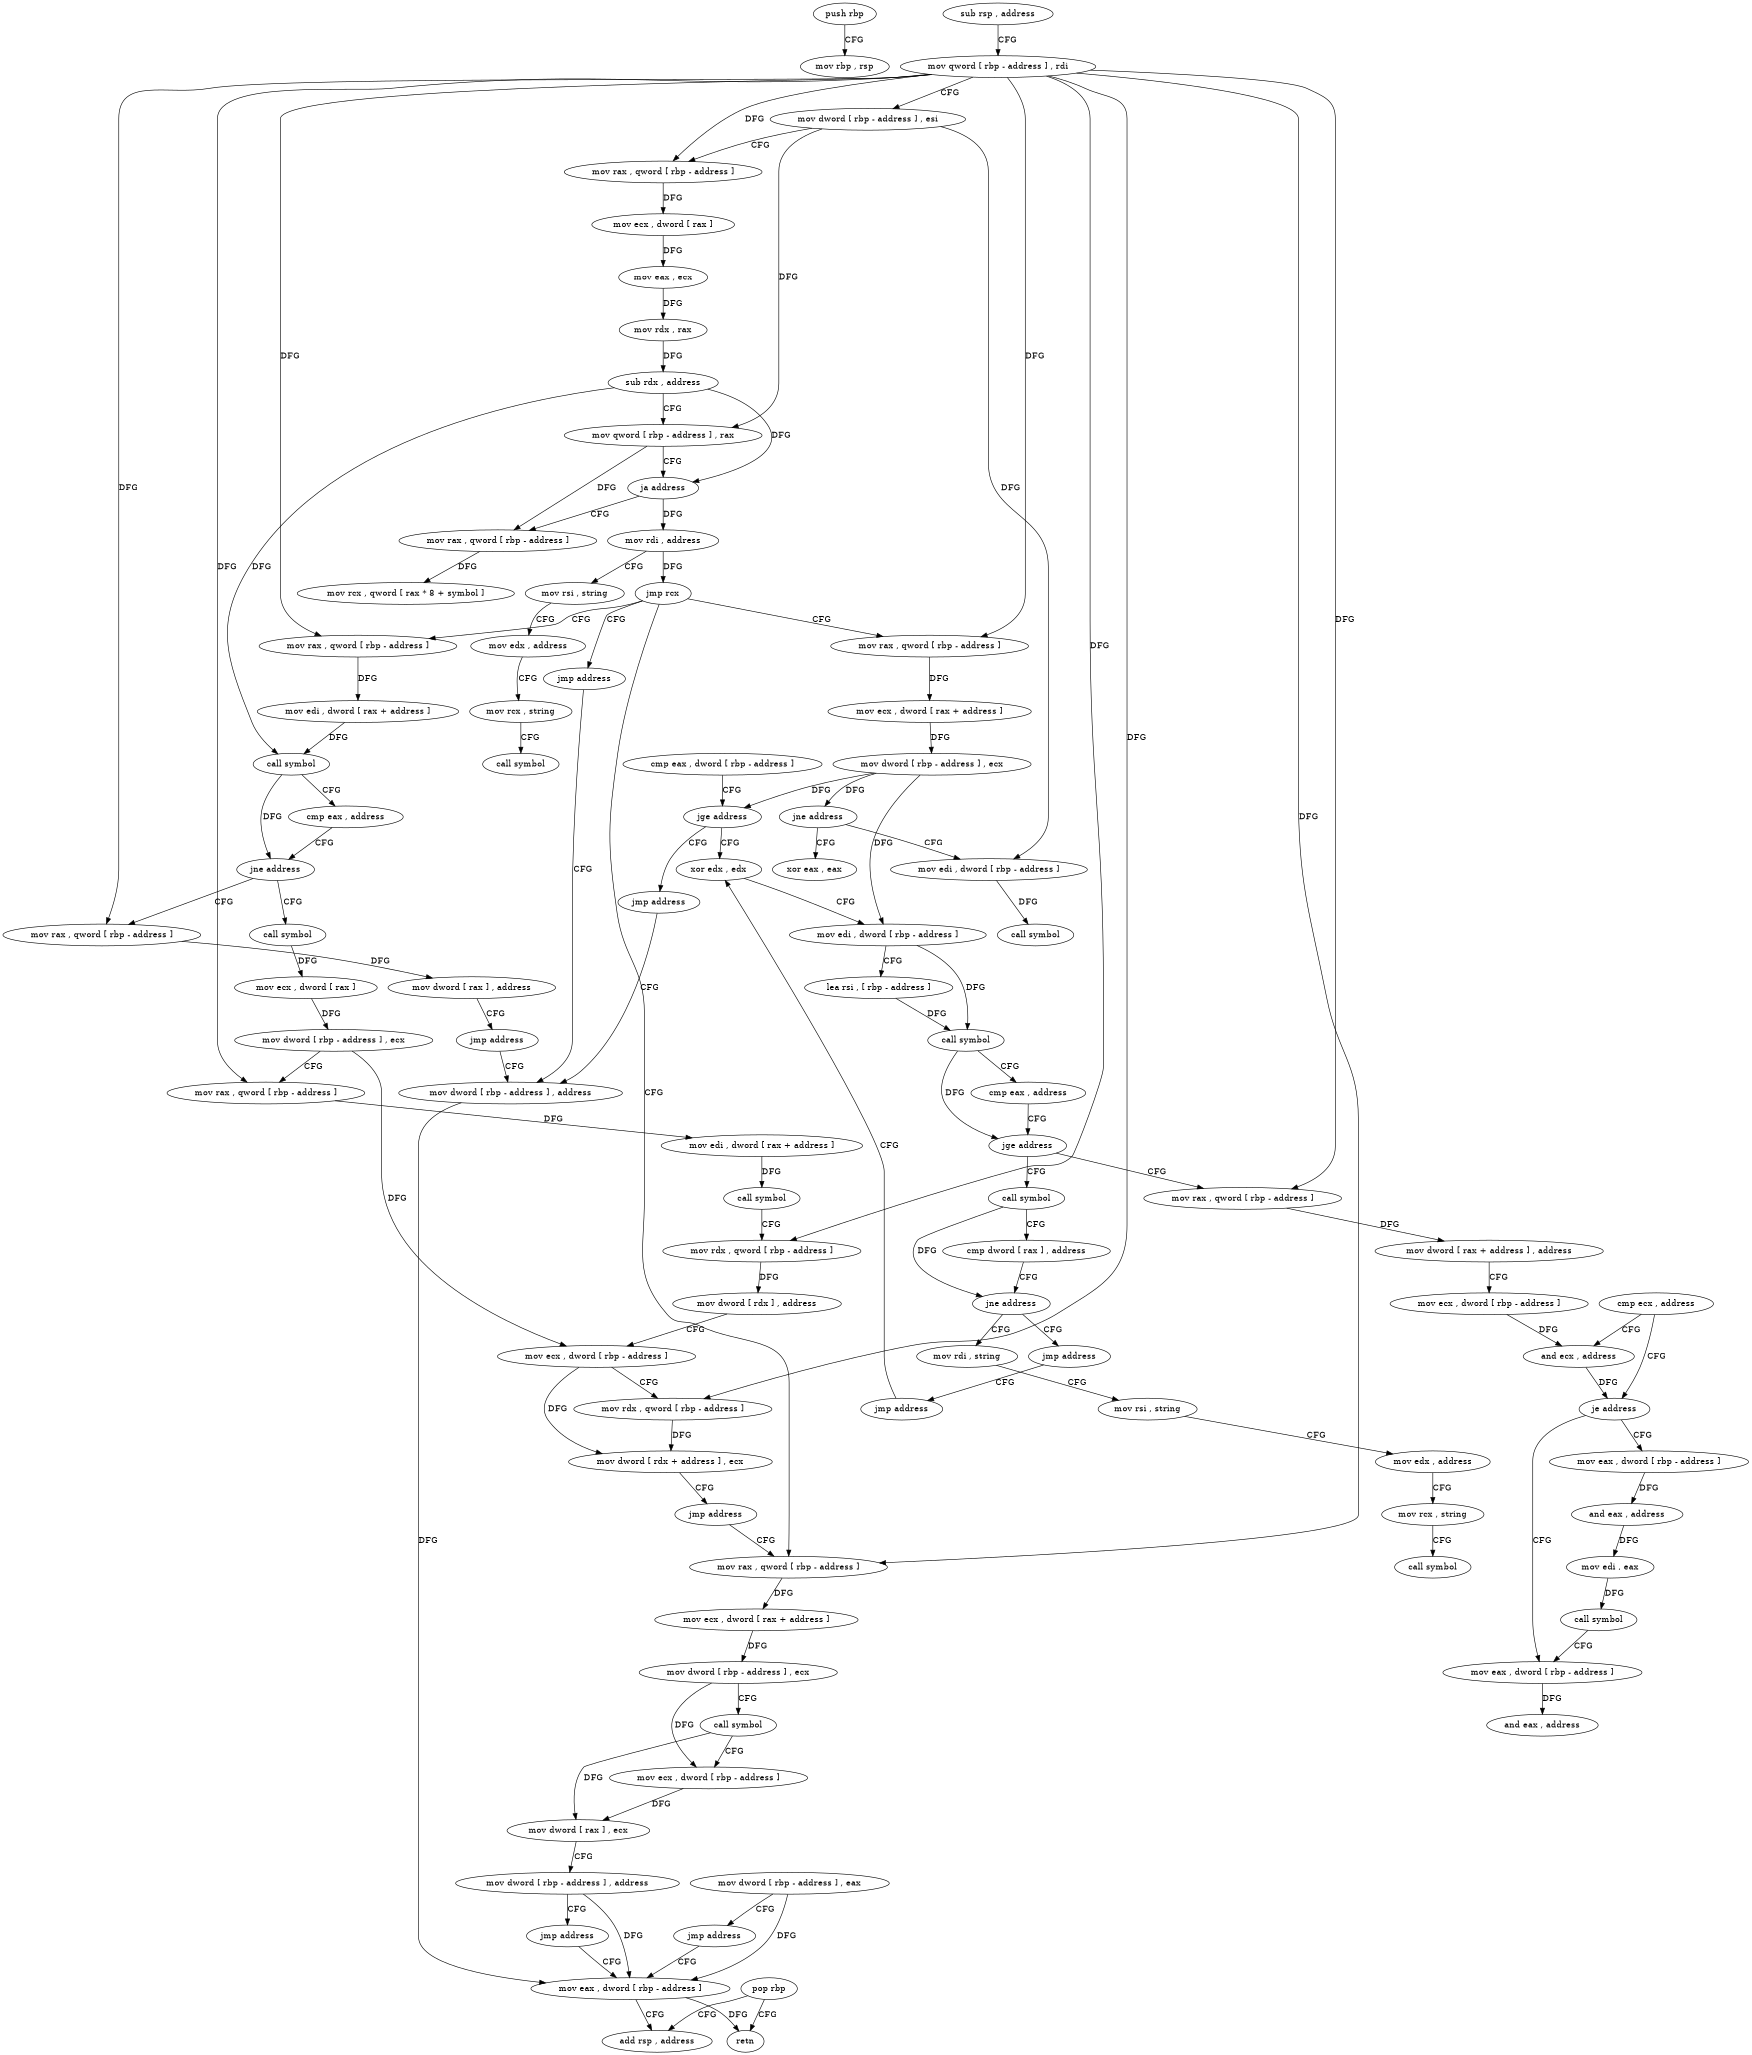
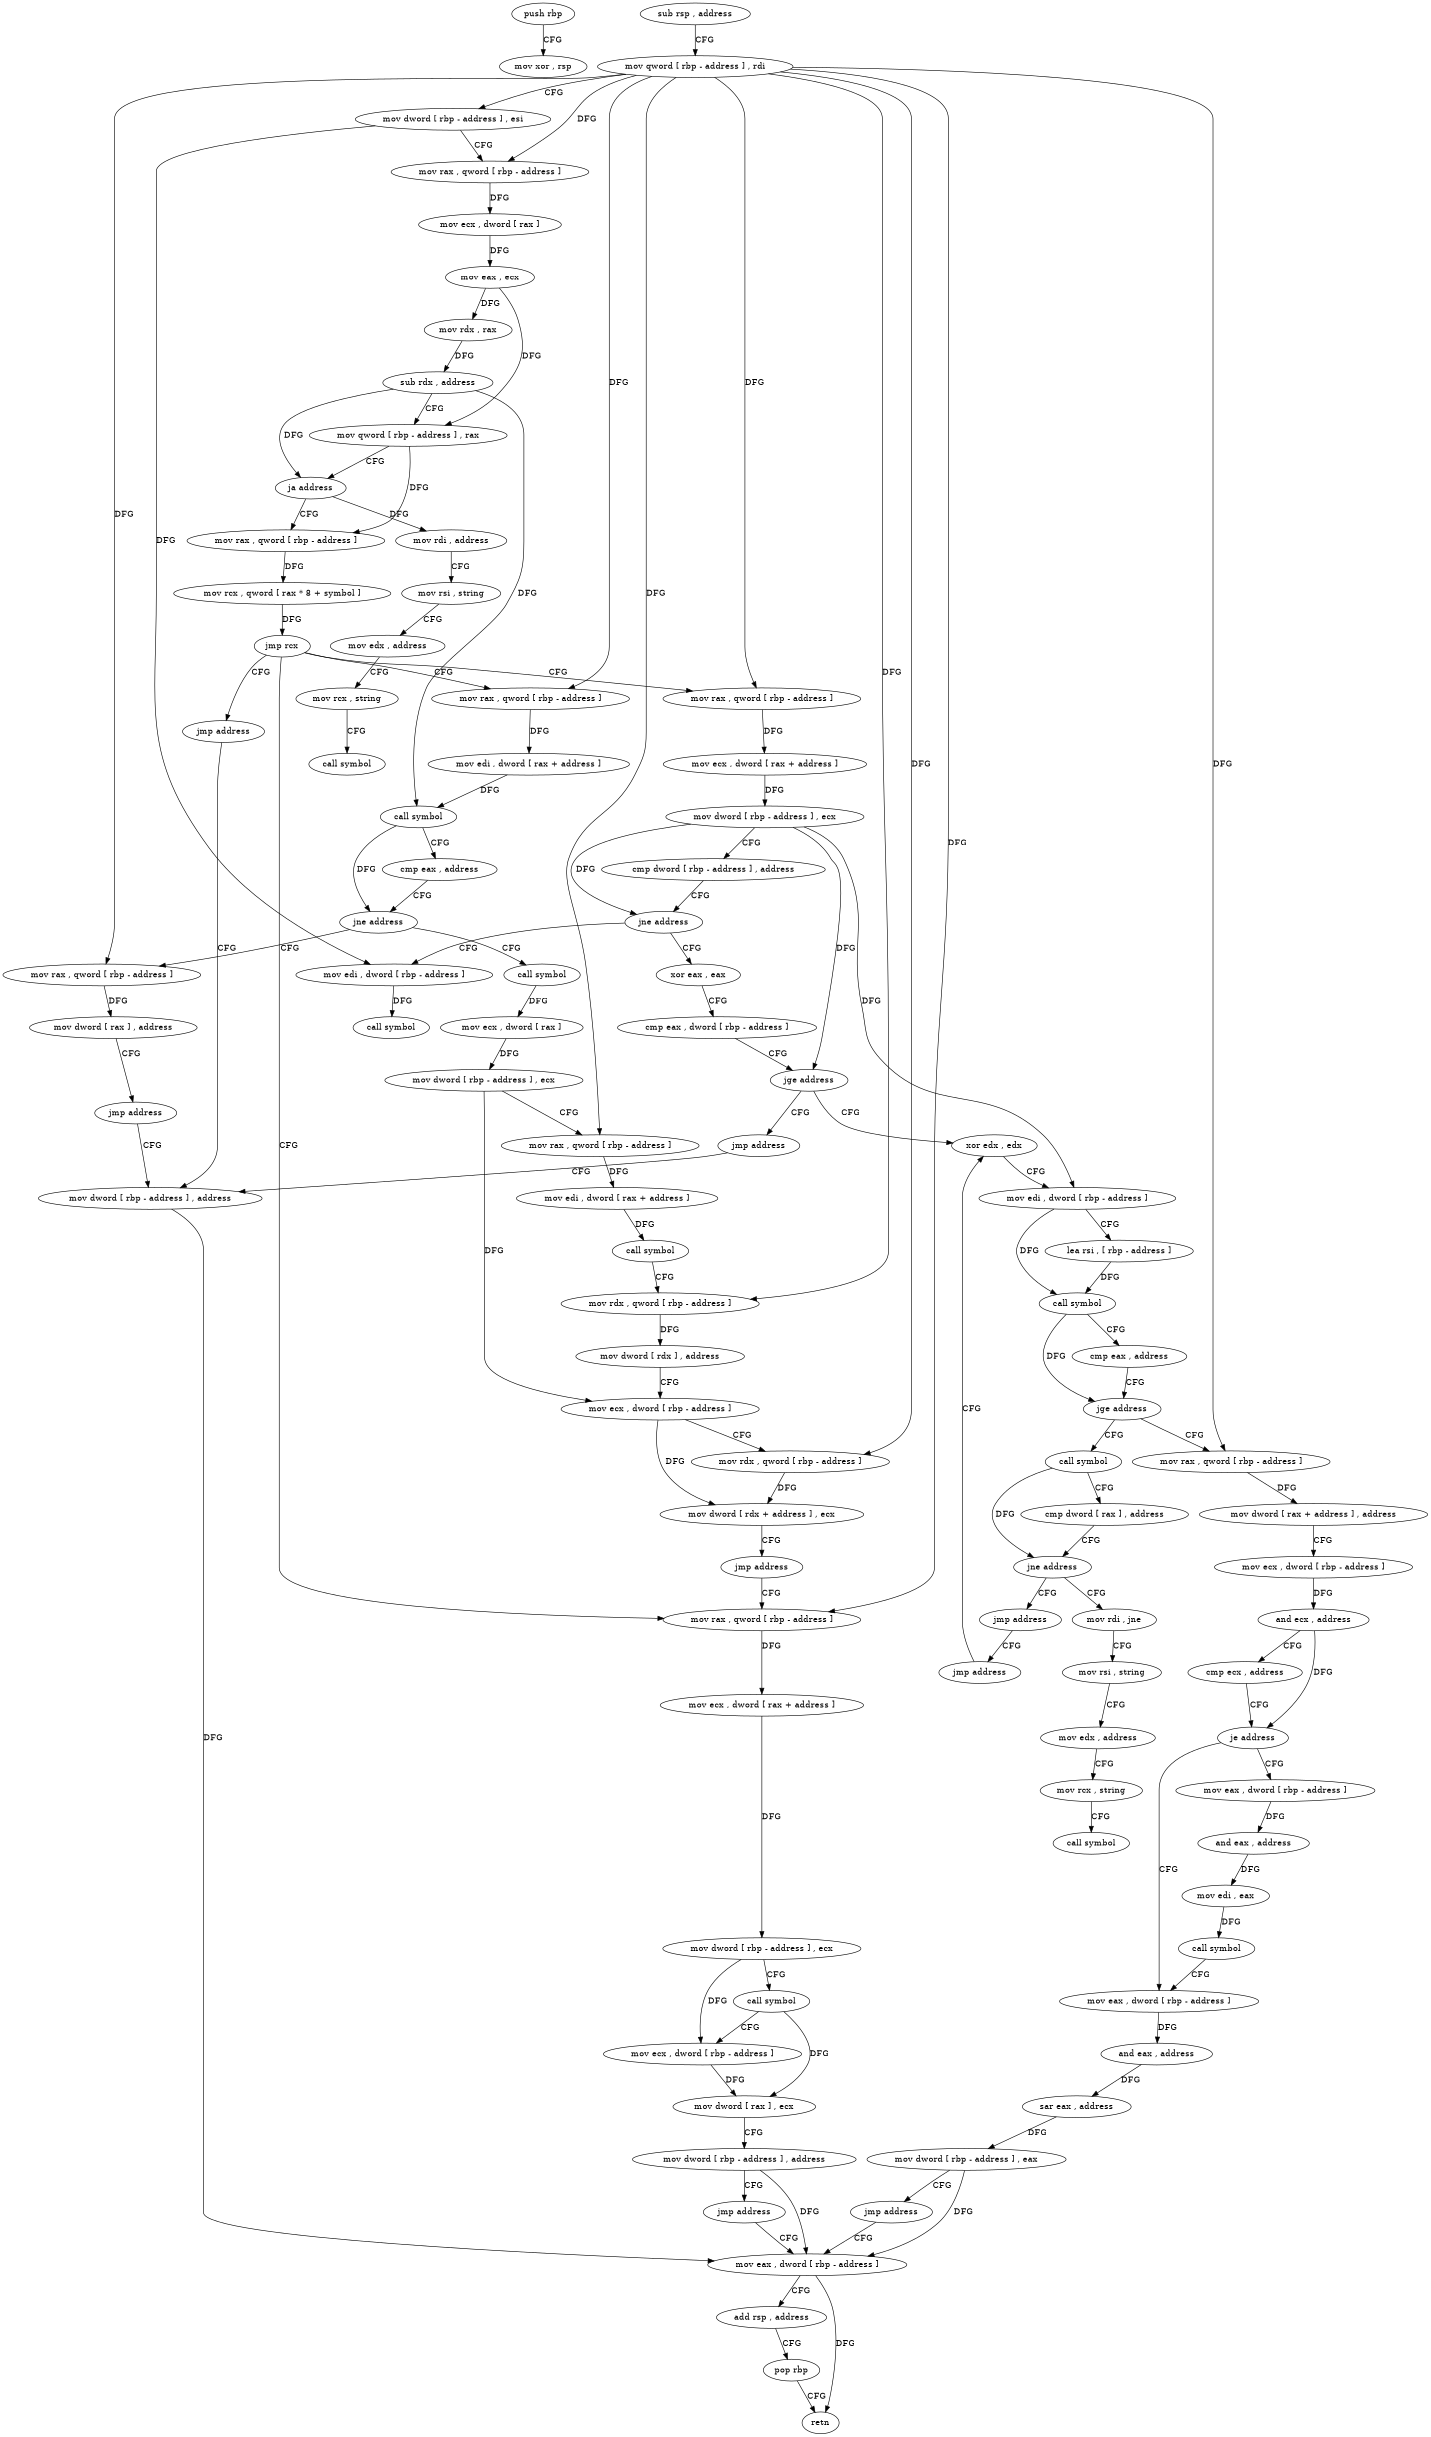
(845, 67) -> (543, 67)
(779, 276) -> (517, 369)
(663, 564) -> (282, 617)
none -> (713, 870)
none -> (707, 998)
(1620, 1328) -> (1282, 1644)
(967, 1356) -> (1114, 1620)
(714, 2004) -> (780, 2341)
none -> (1077, 2107)
